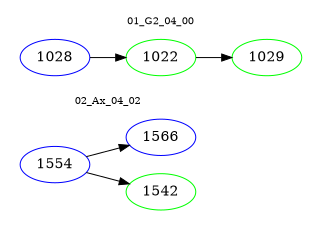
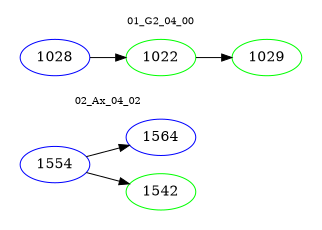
(161, 137) -> (161, 137)
